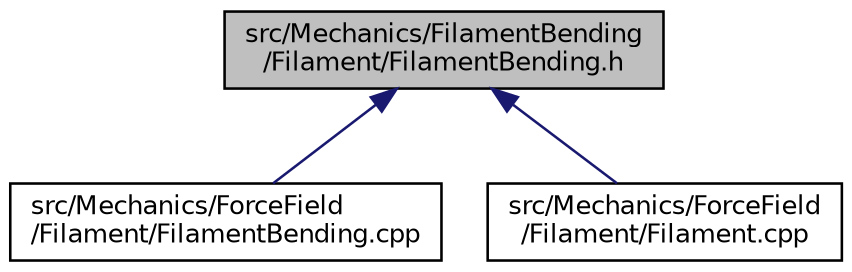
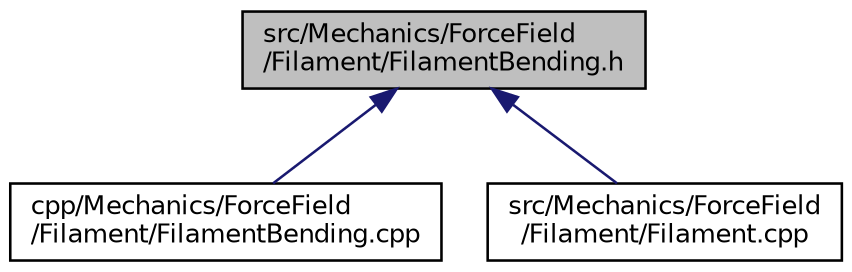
(444, 50) -> (444, 50)
(226, 222) -> (226, 222)
